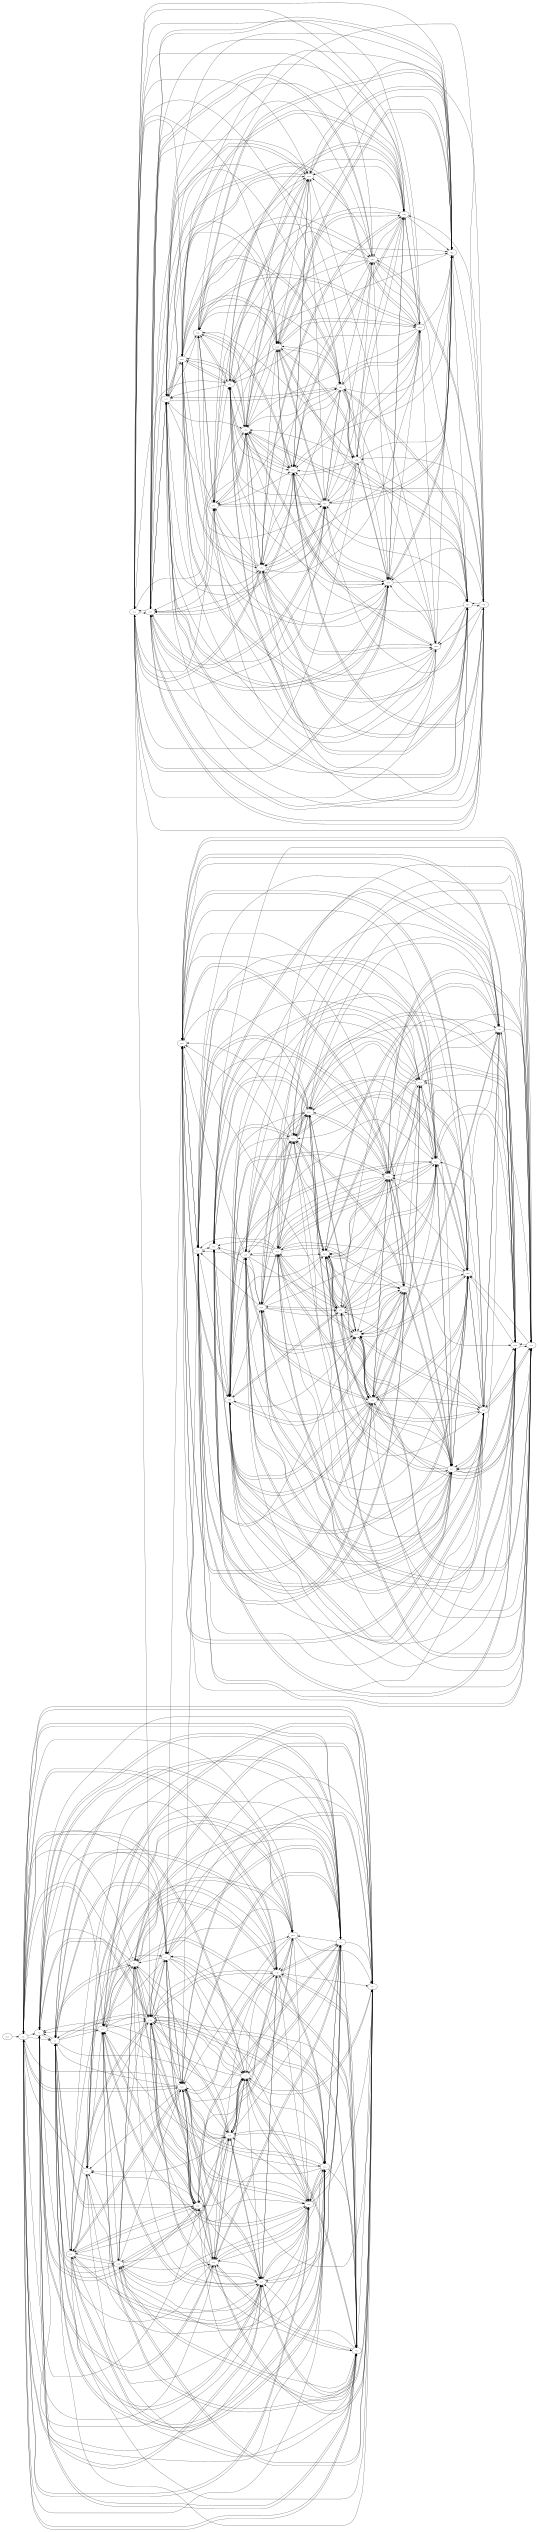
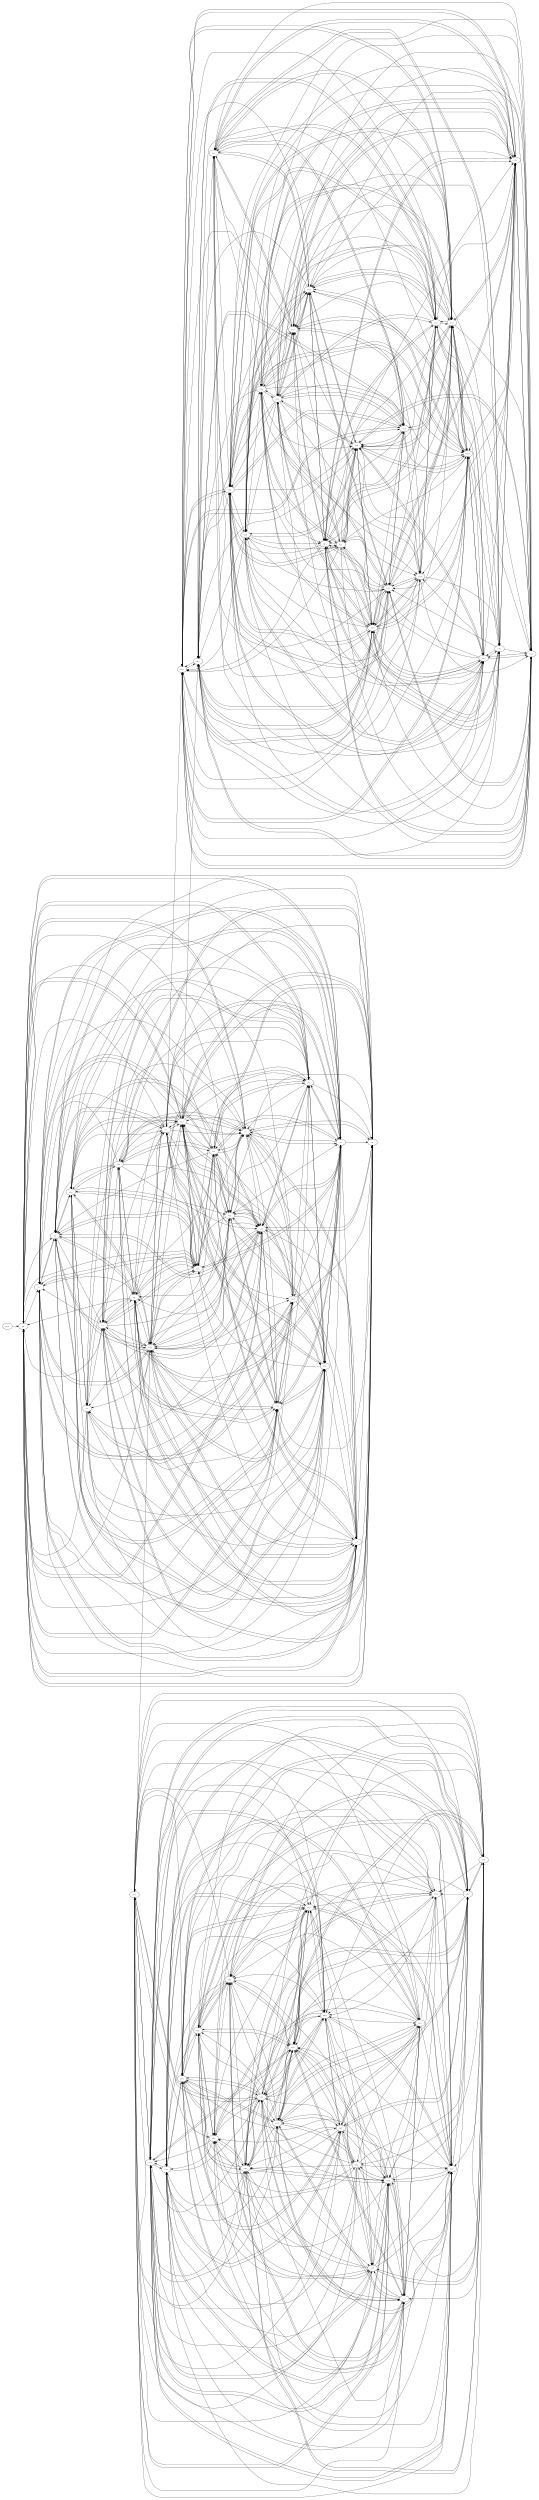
(158, 116) -> (282, 1700)
(210, 2143) -> none
